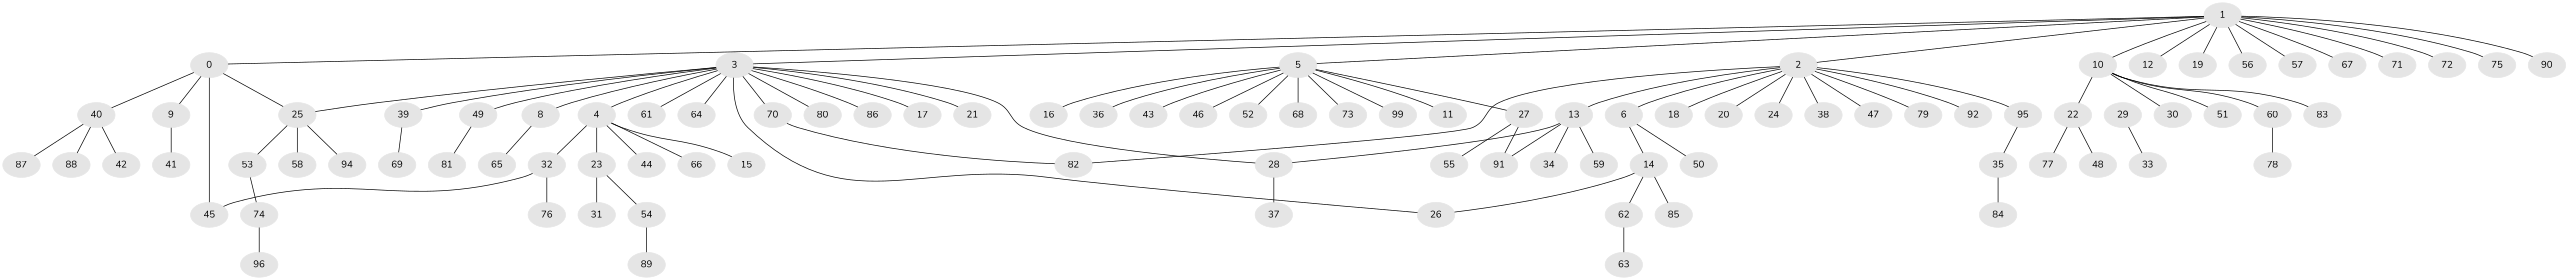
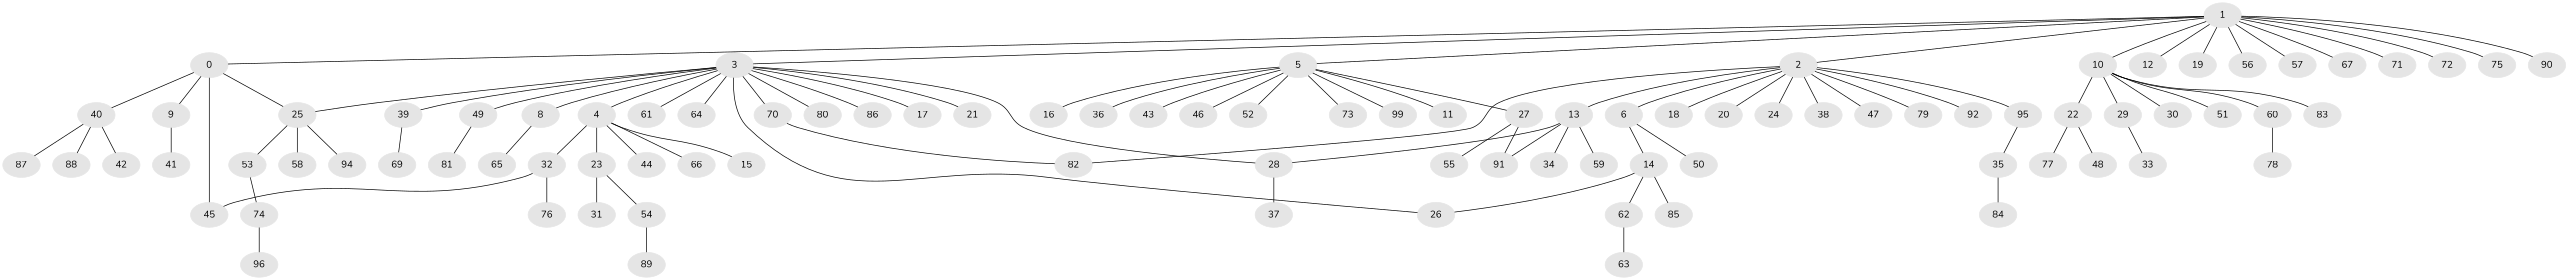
none -> (2110, 90)
(1298, 115) -> none
